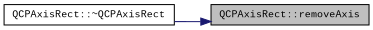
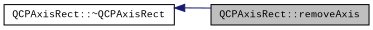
(188, 22) -> (198, 8)
